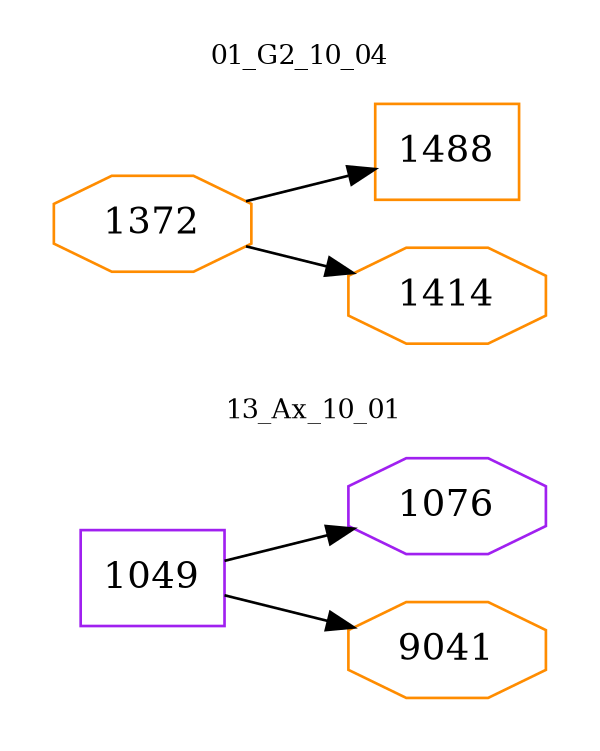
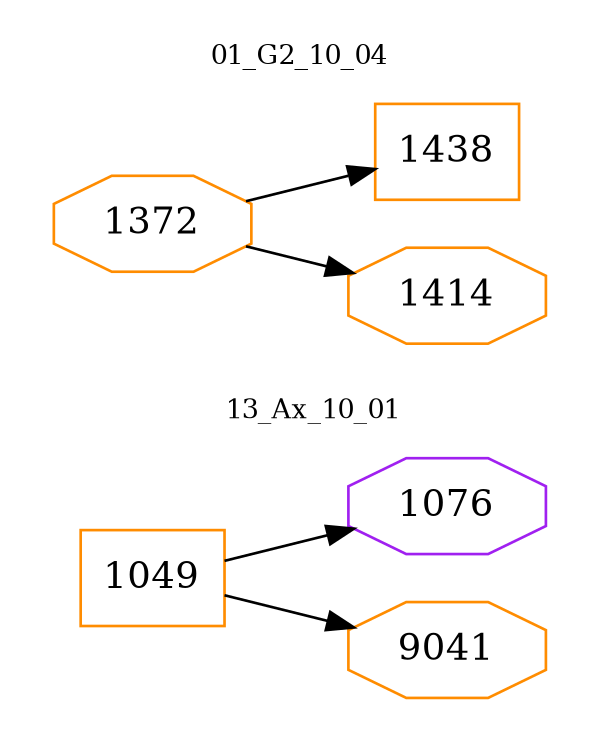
(447, 152) -> (447, 152)
(153, 578) -> (153, 578)
